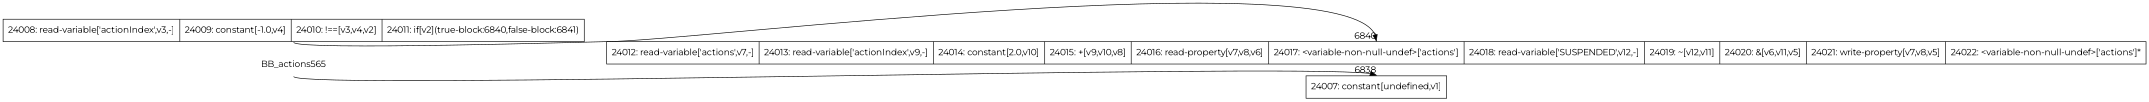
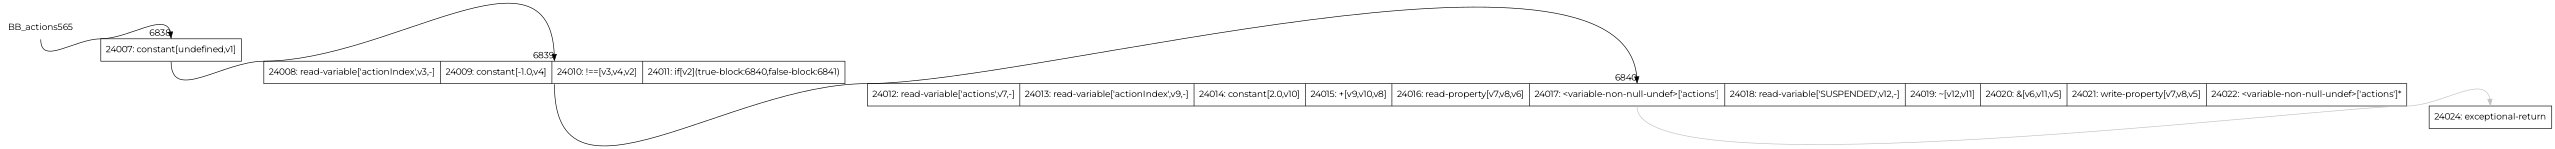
none -> (372, 40)
none -> (2490, 117)
